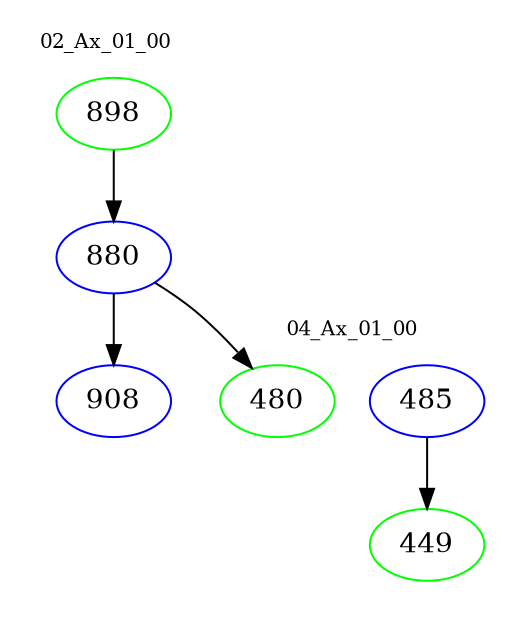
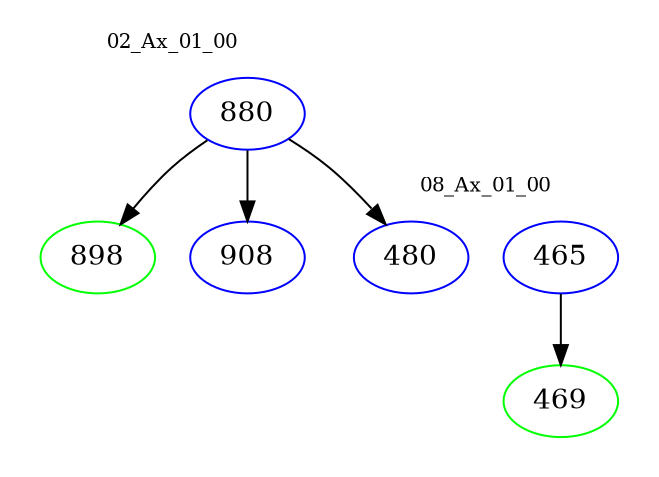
(114, 176) -> (168, 171)
(352, 330) -> (486, 187)
(277, 401) -> (411, 257)
(427, 401) -> (561, 257)
(427, 545) -> (561, 401)
